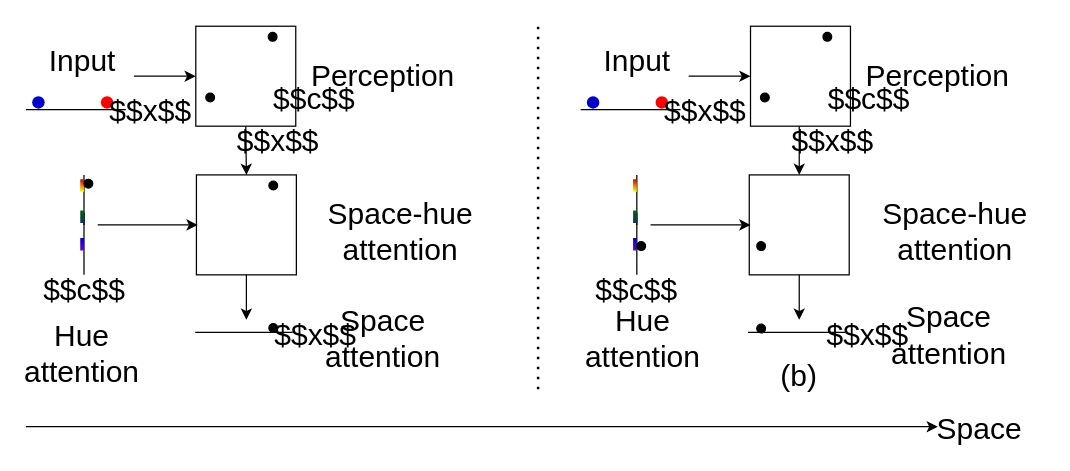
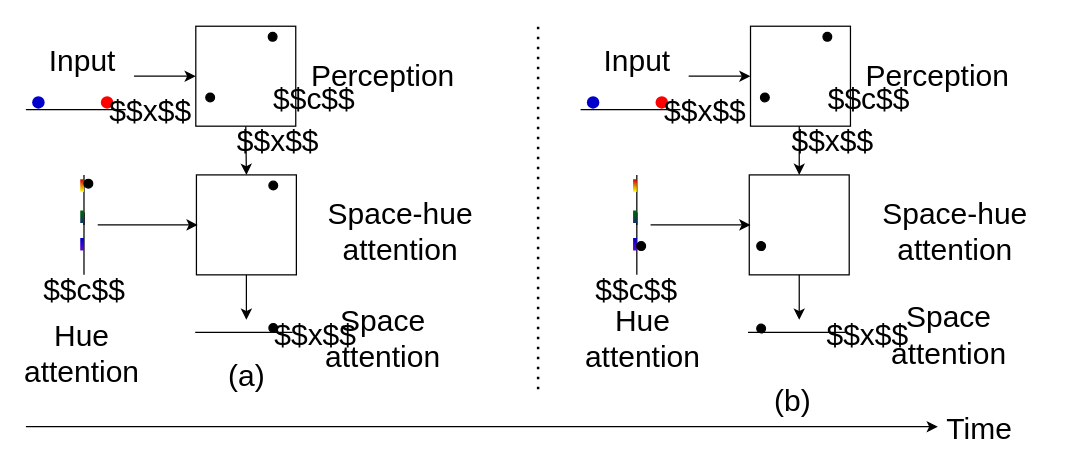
none -> (246, 376)
(799, 376) -> (793, 401)
(980, 429) -> (980, 429)
